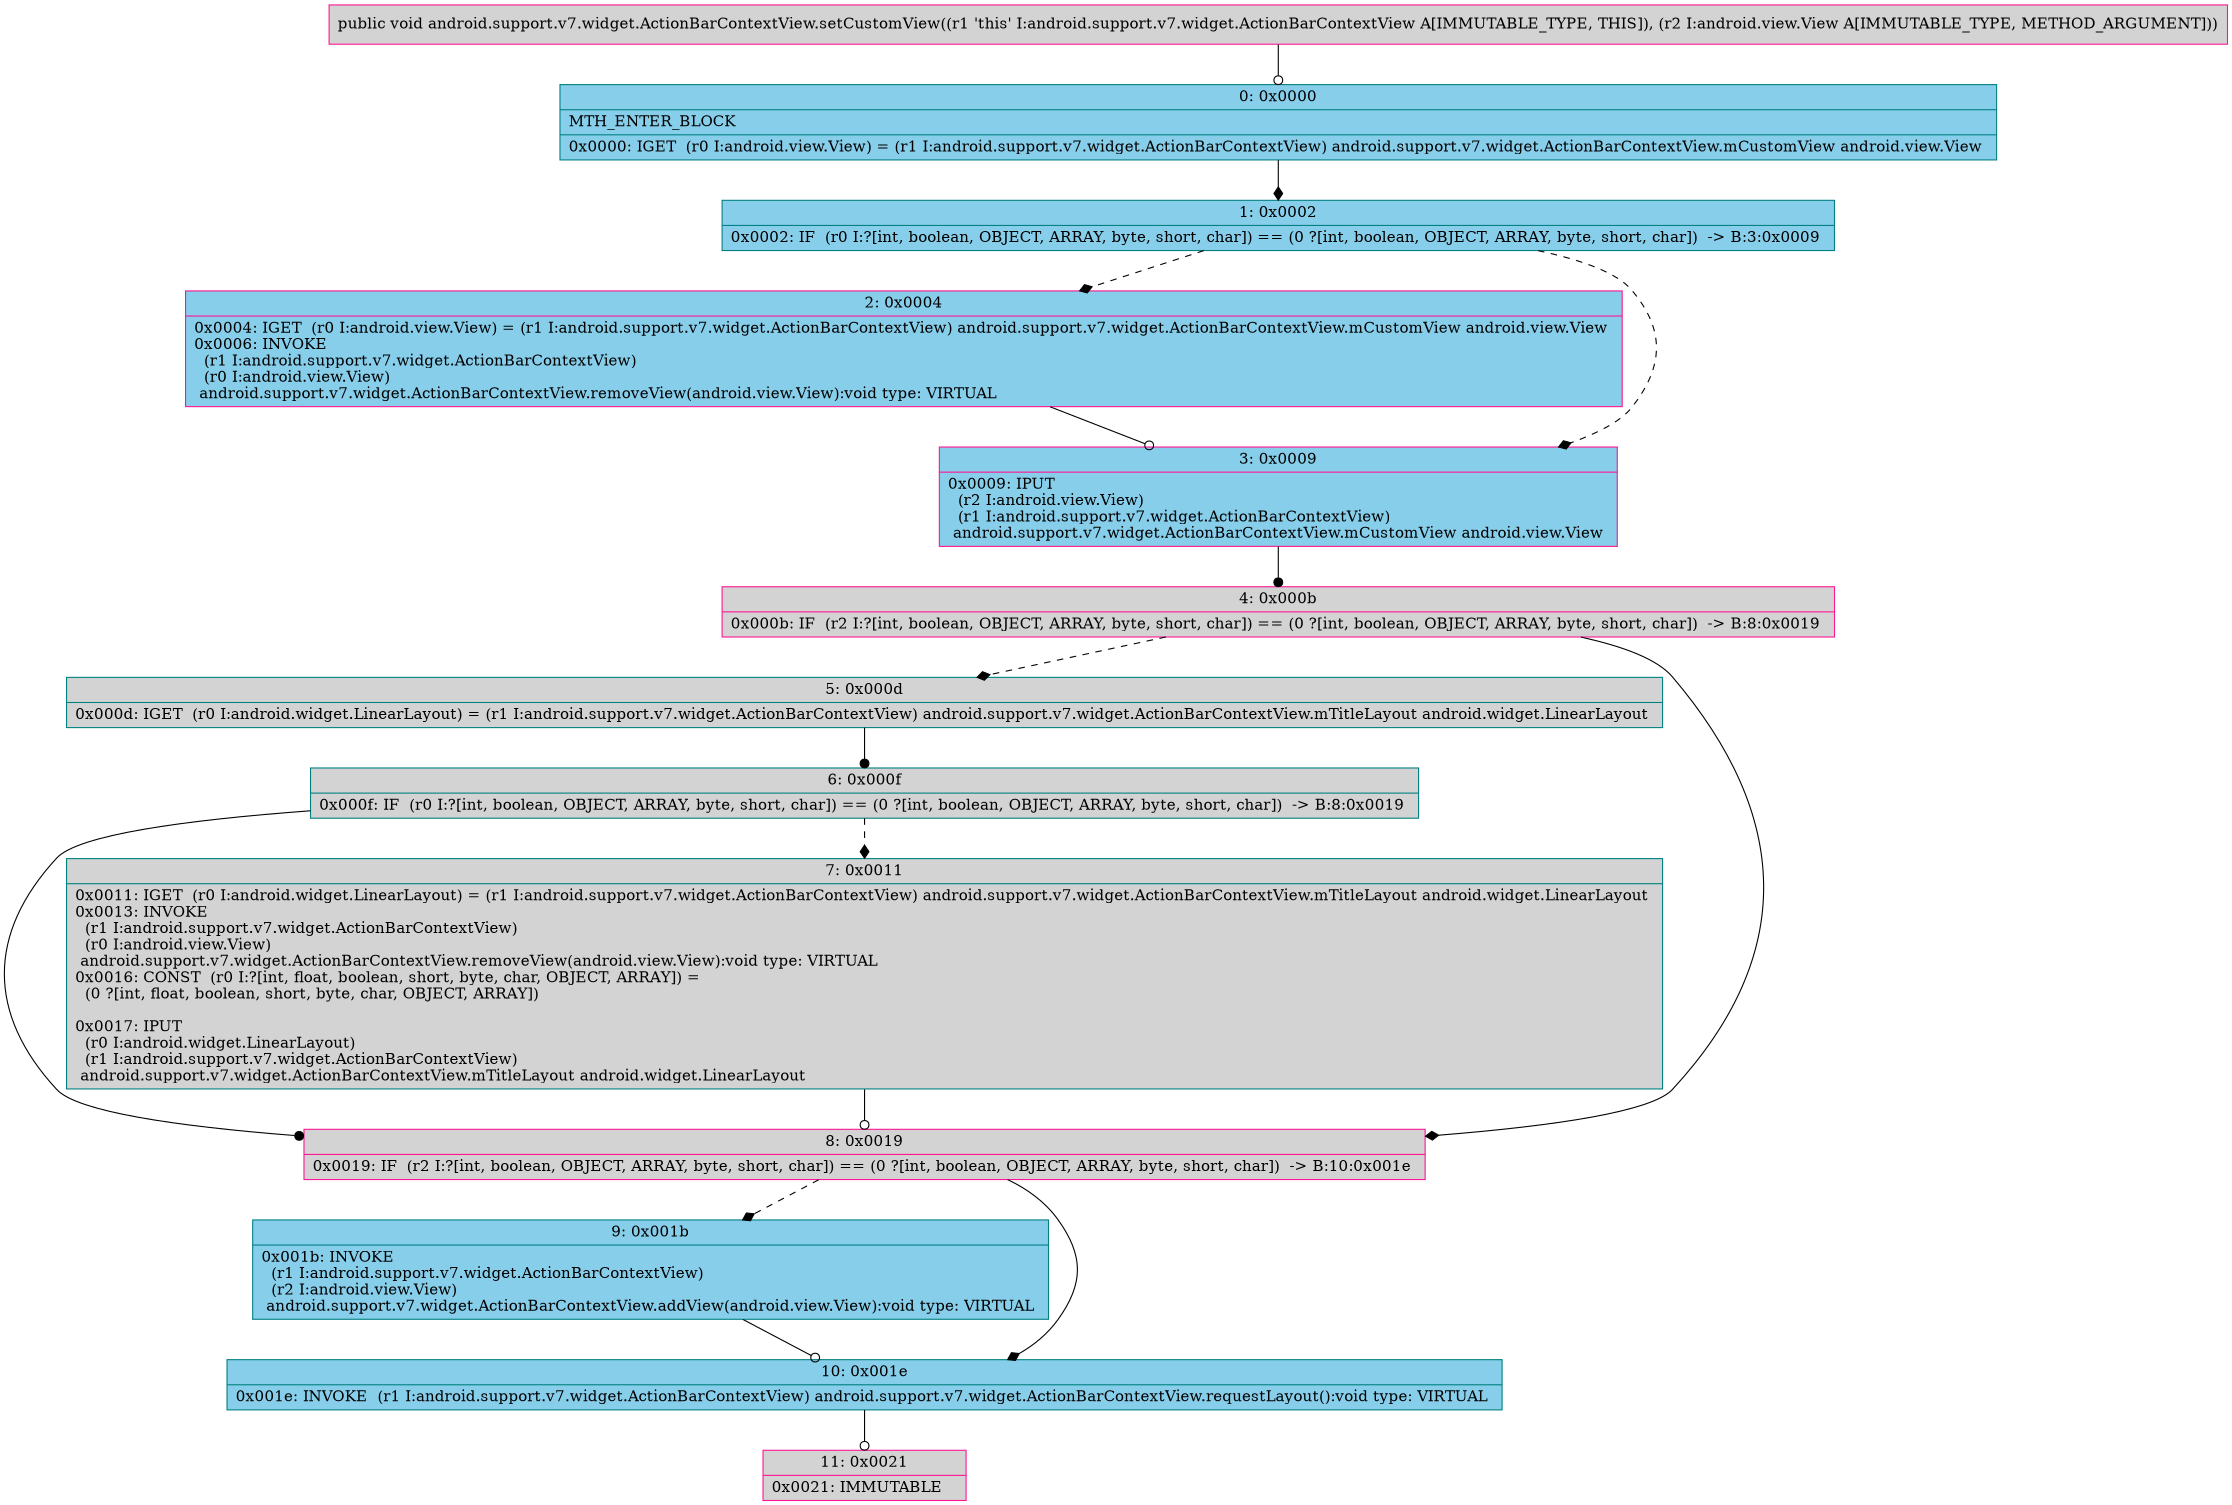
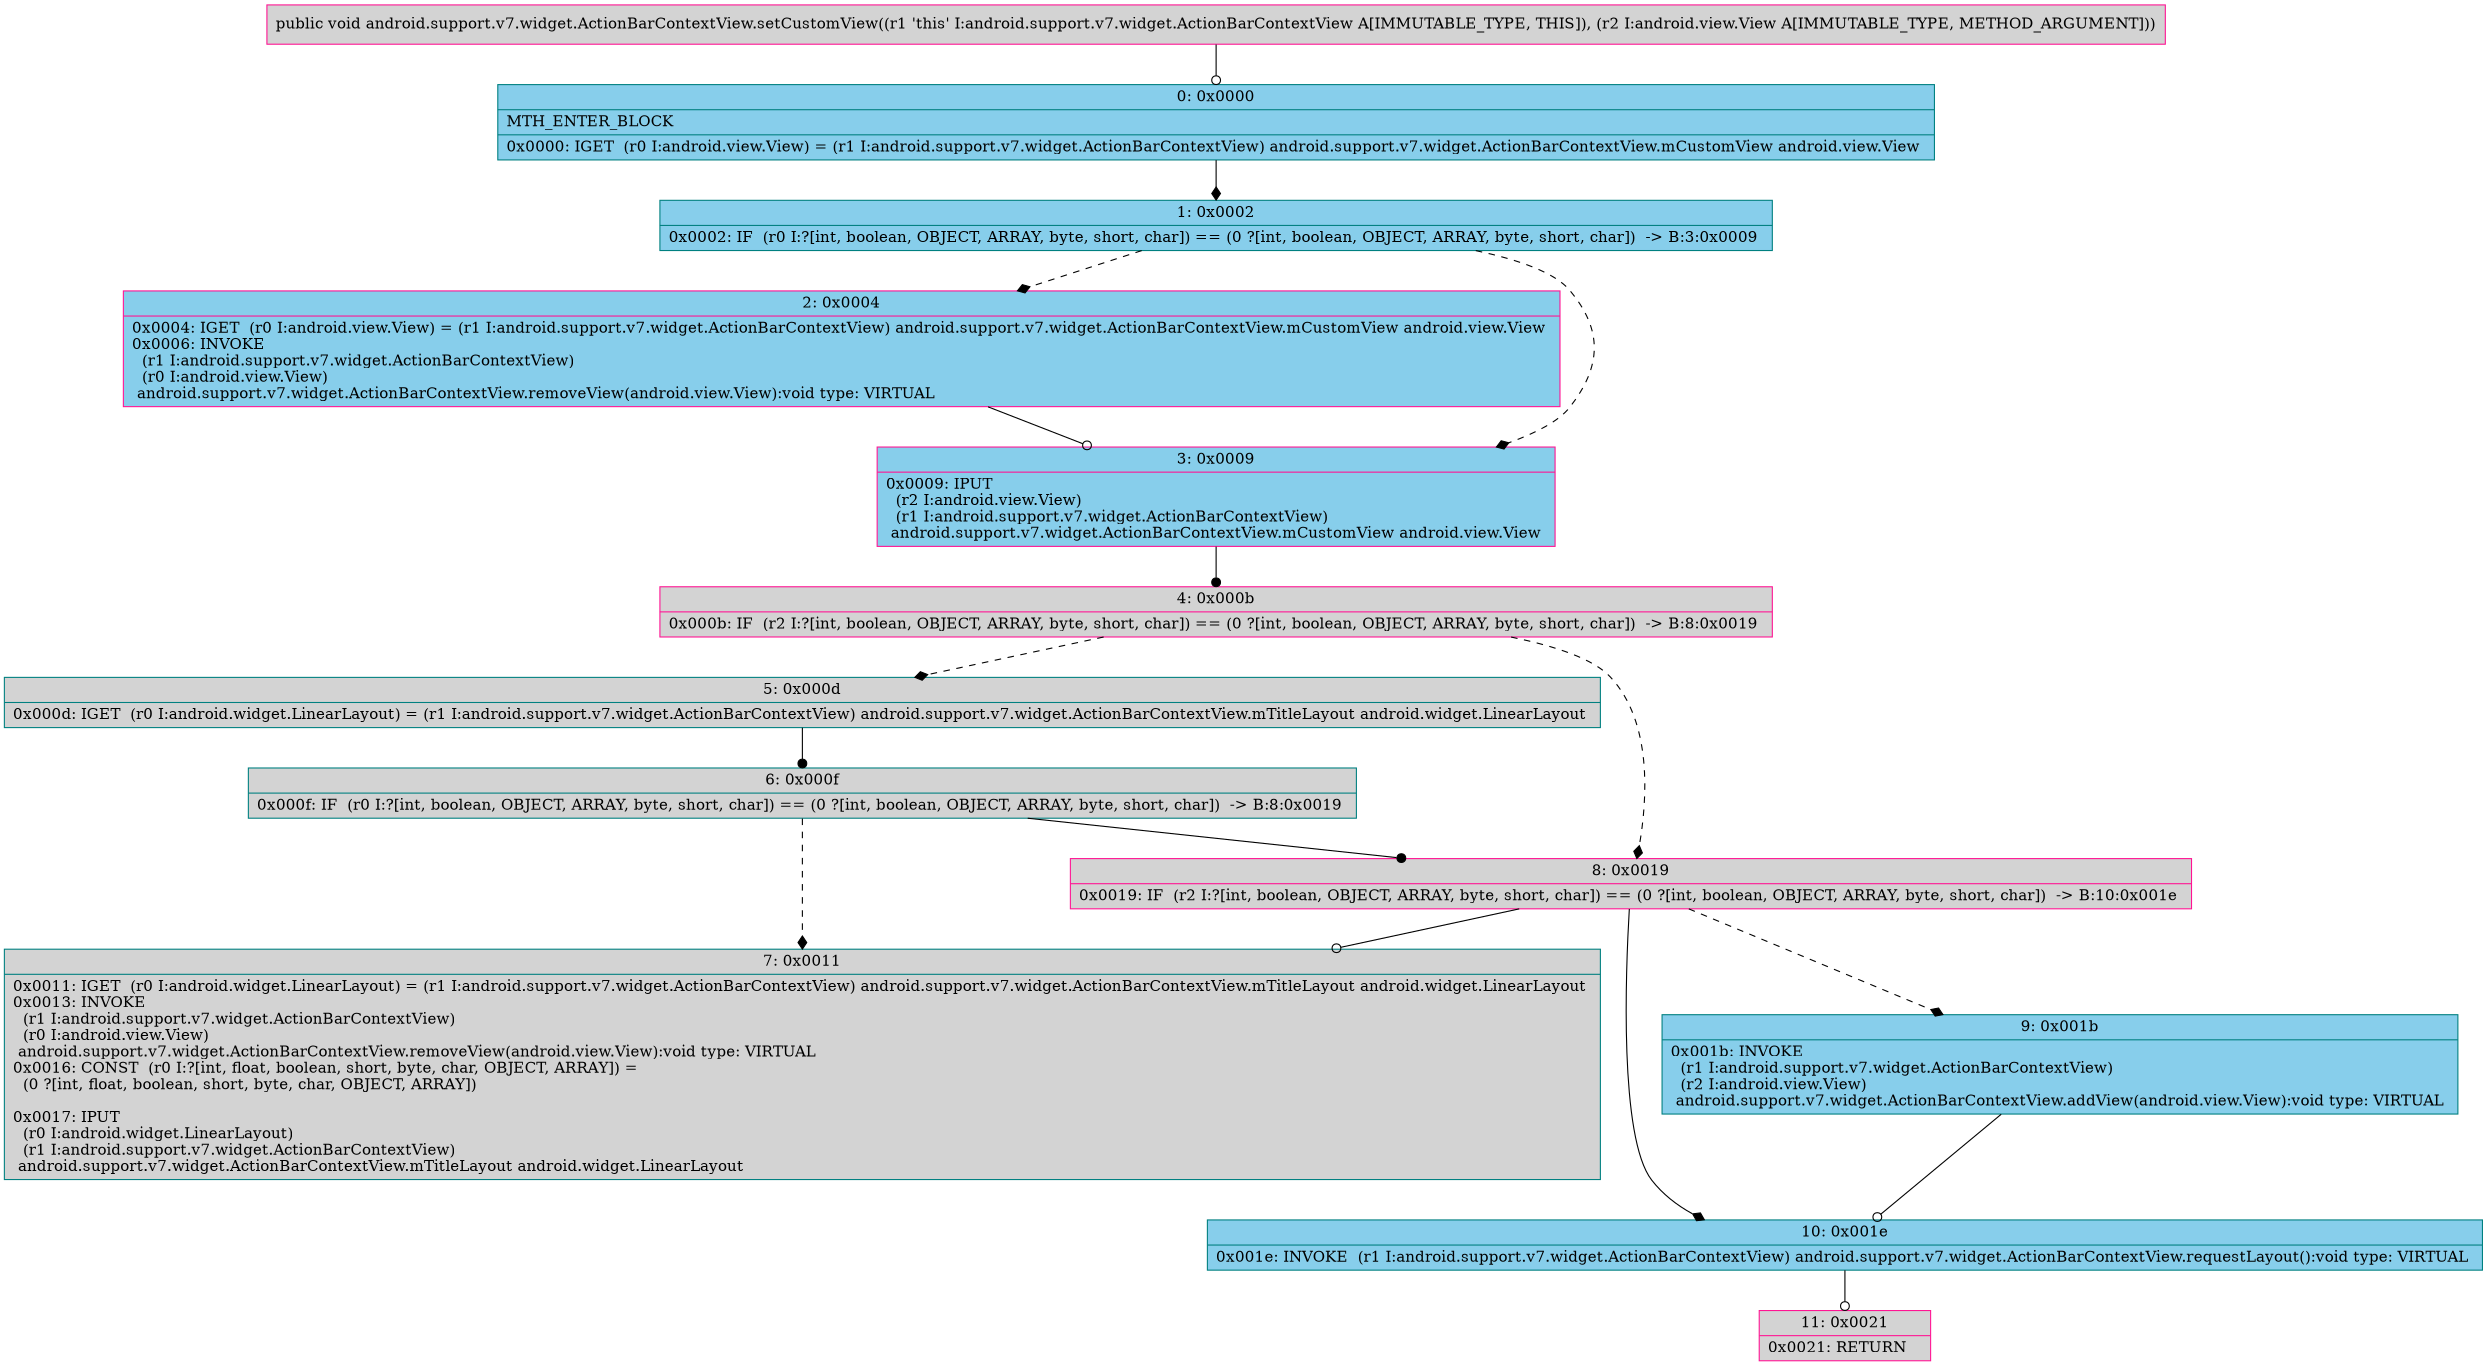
(1753, 952) -> (1629, 706)
(865, 1105) -> (1430, 928)
(865, 1487) -> (1845, 1348)
